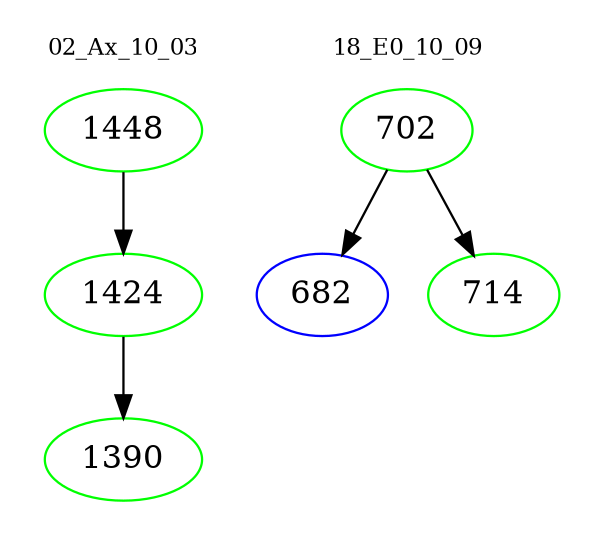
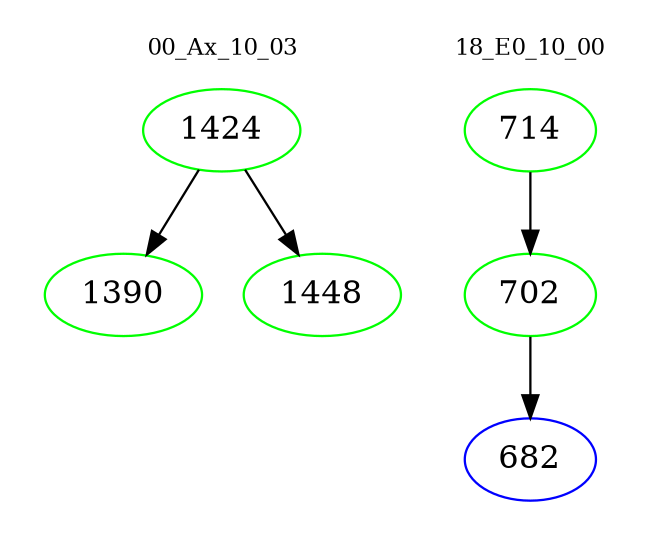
(123, 49) -> (223, 49)
(408, 49) -> (530, 49)
(123, 201) -> (266, 202)
(445, 202) -> (530, 201)
